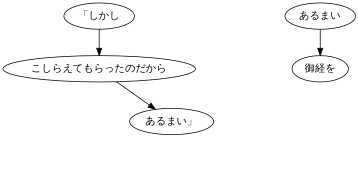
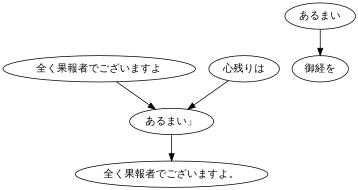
(99, 16) -> none
(99, 69) -> (99, 69)
none -> (244, 69)
none -> (172, 174)
